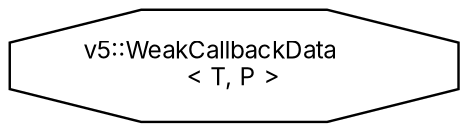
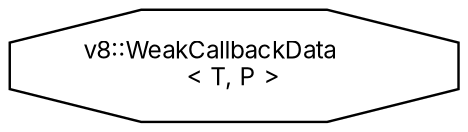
(234, 66) -> (234, 66)
